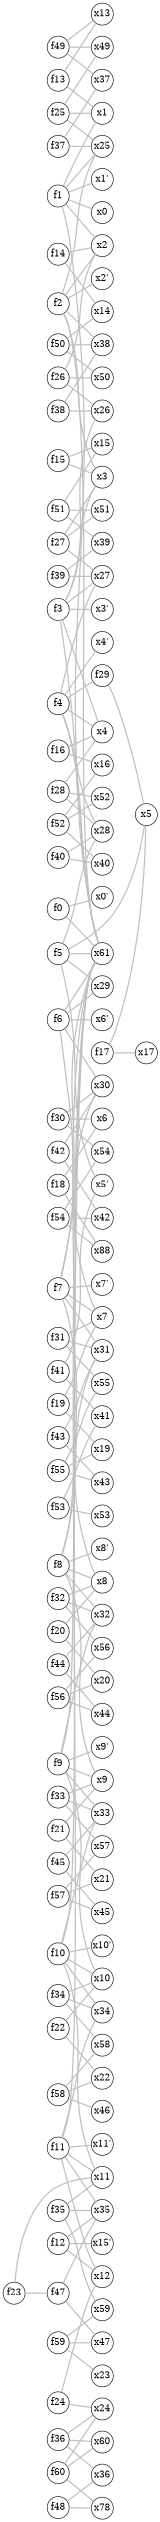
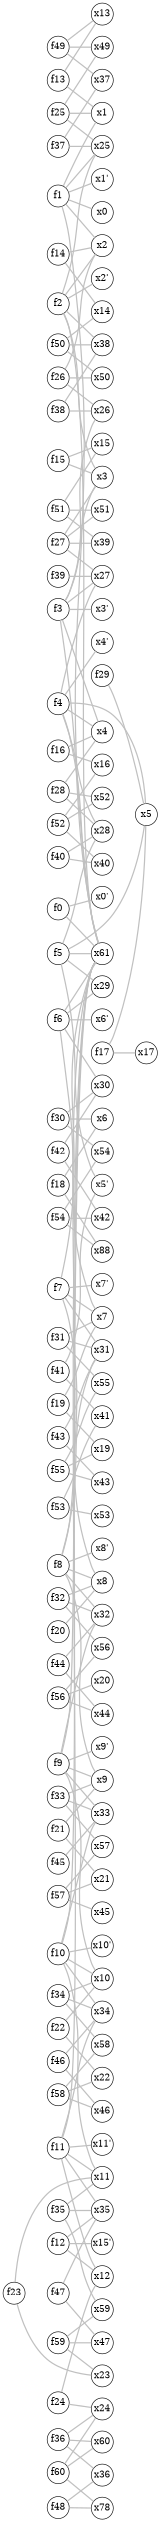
(80, 560) -> (76, 543)
(80, 690) -> (134, 748)
(75, 1185) -> none
(80, 1657) -> none
(83, 1891) -> none
none -> (58, 2062)
(36, 2293) -> (41, 2354)
